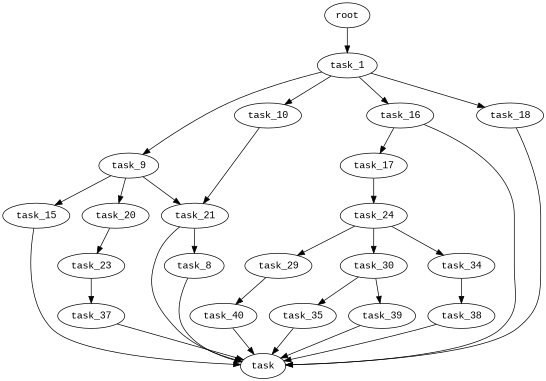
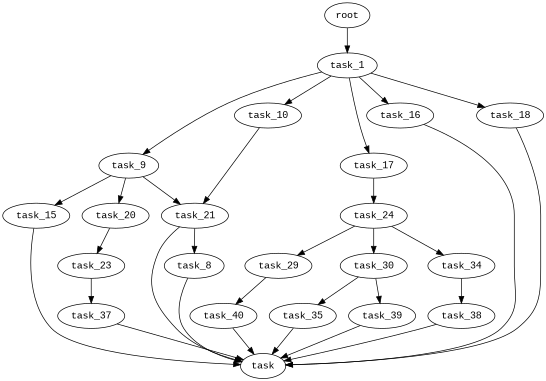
(389, 137) -> (357, 113)
